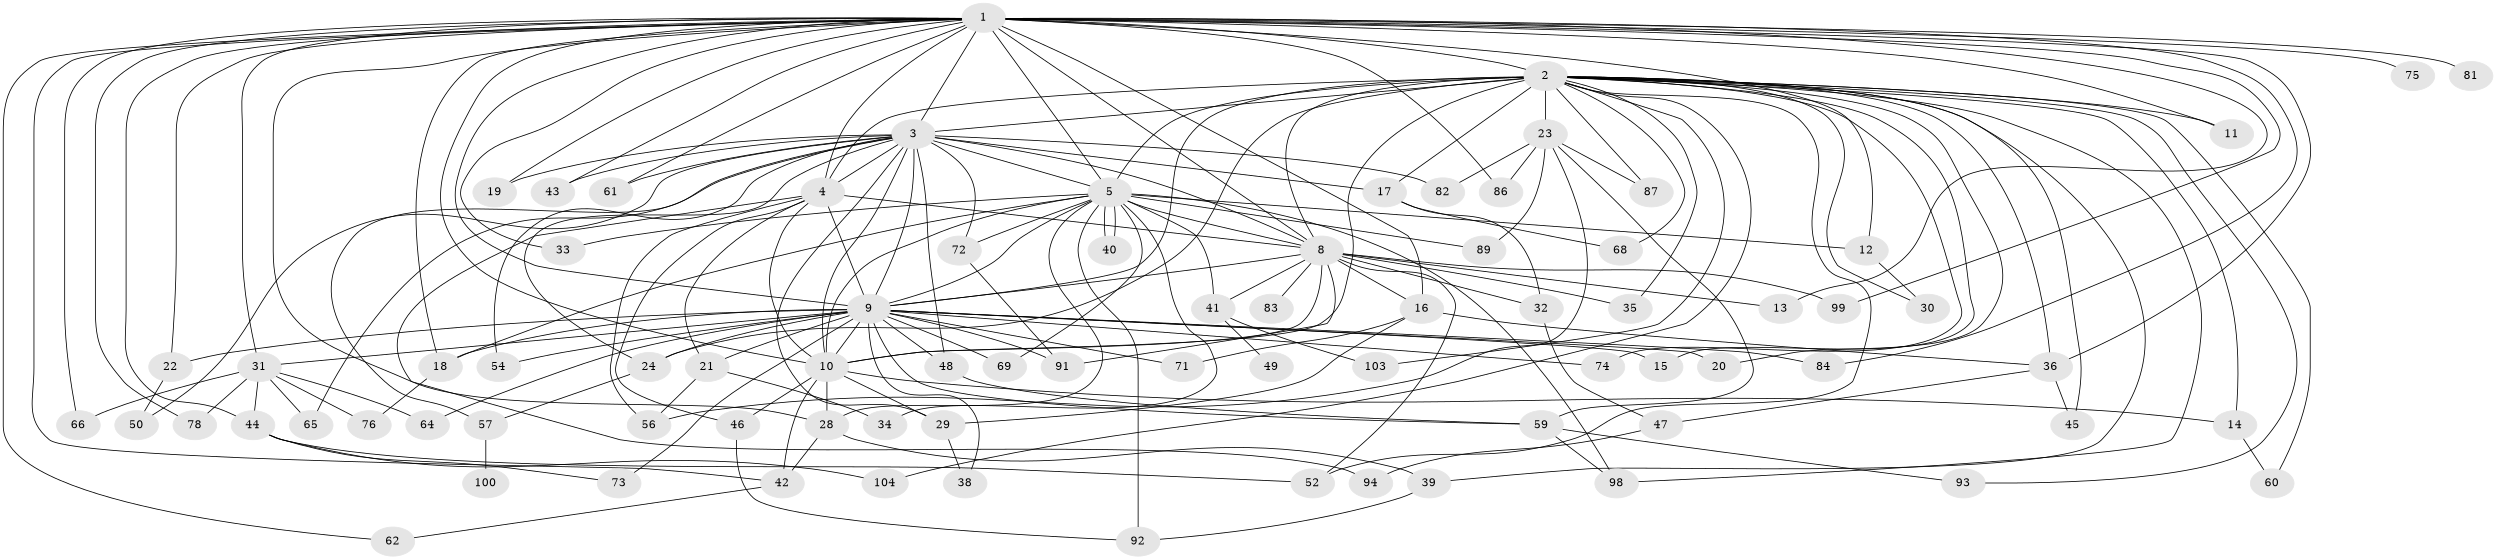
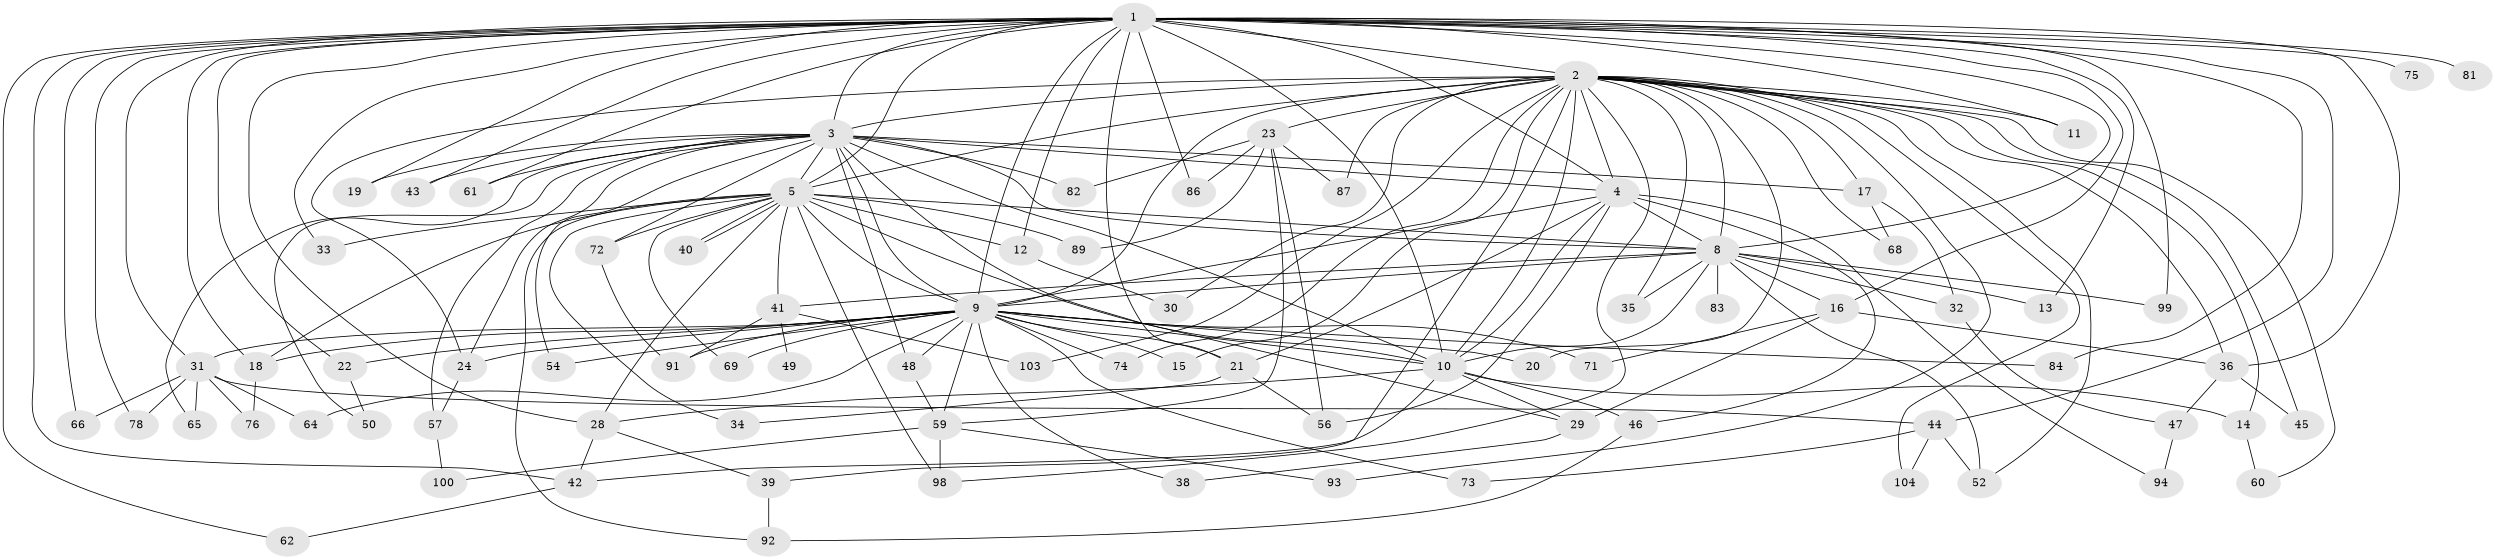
none -> (1109, 224)
(1183, 348) -> (726, 338)
none -> (692, 452)
